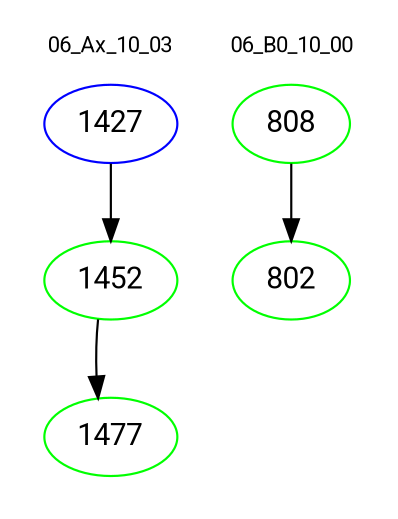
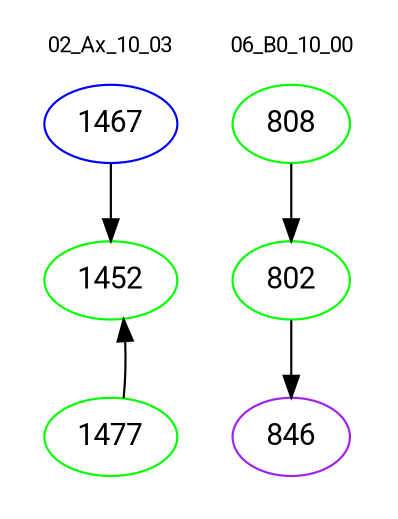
(111, 47) -> (111, 47)
(111, 124) -> (111, 124)
(96, 348) -> (125, 370)
none -> (291, 437)
